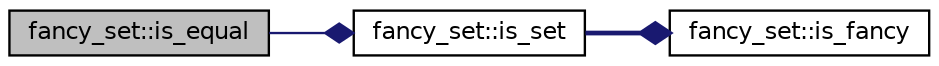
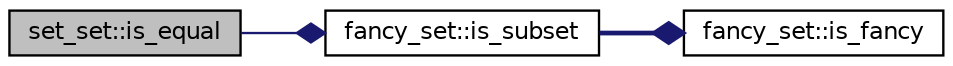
(139, 33) -> (125, 33)
(469, 33) -> (462, 33)
